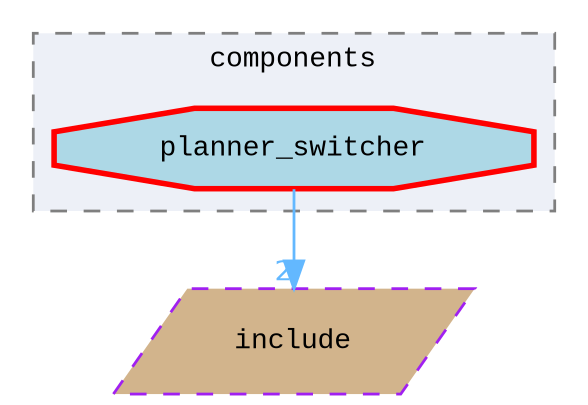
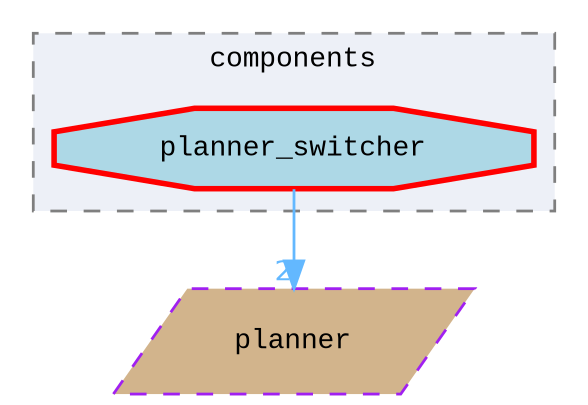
(294, 341) -> (294, 341)
